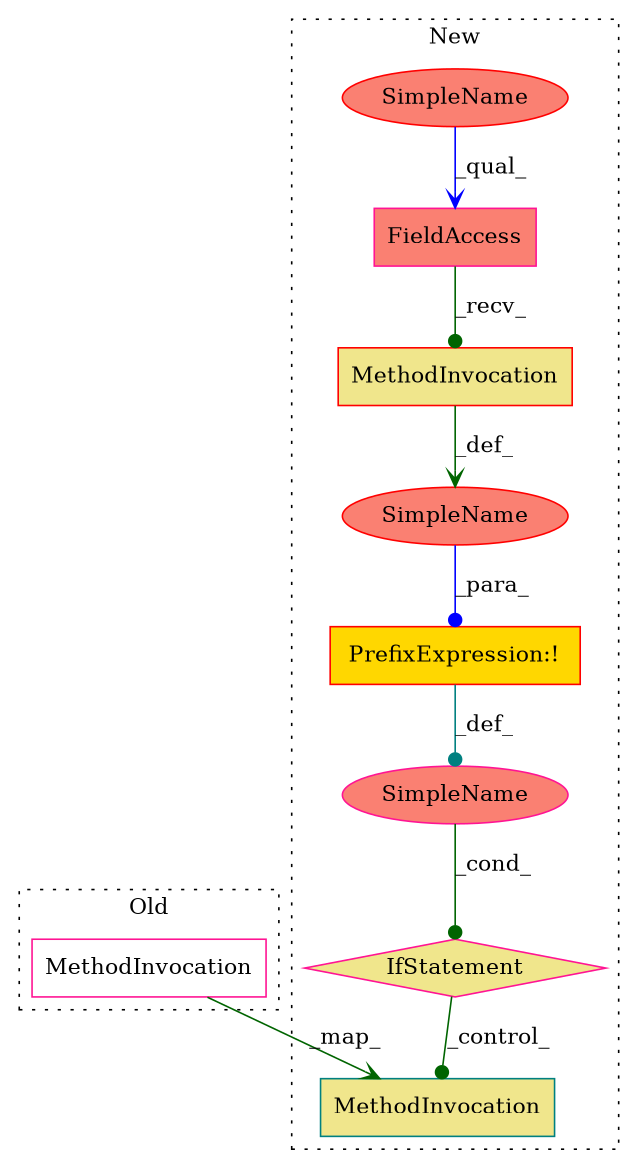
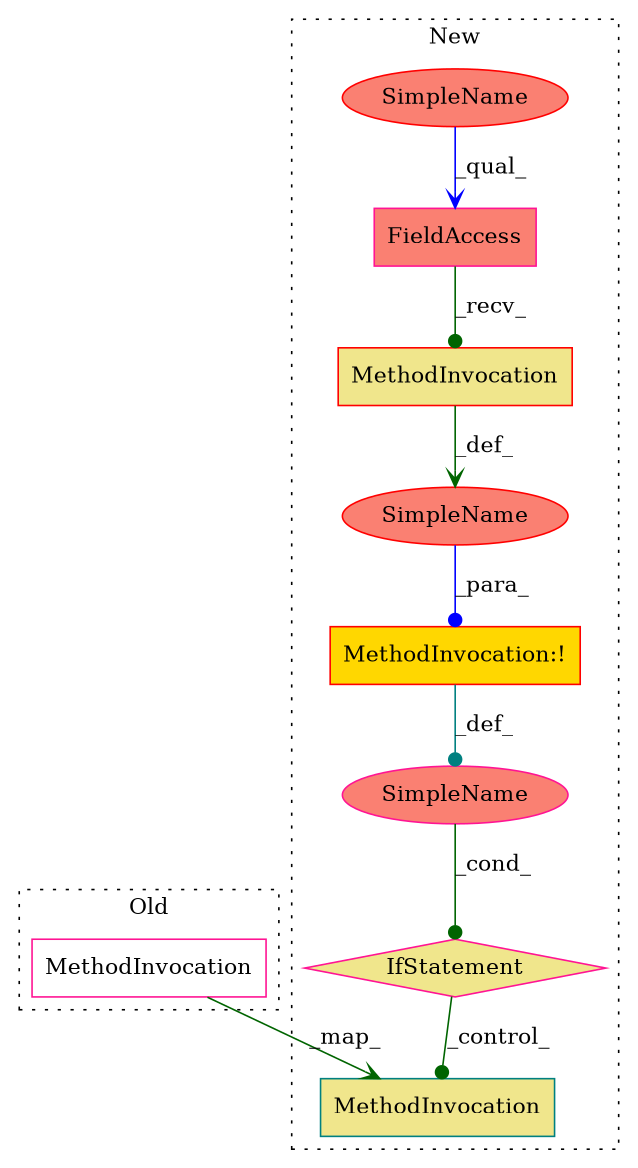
(455, 656) -> (455, 656)
